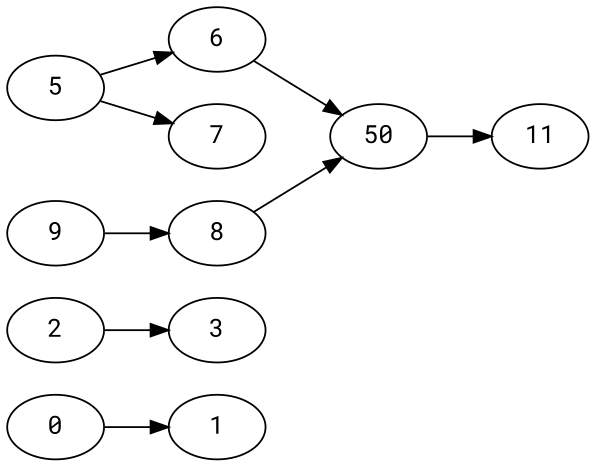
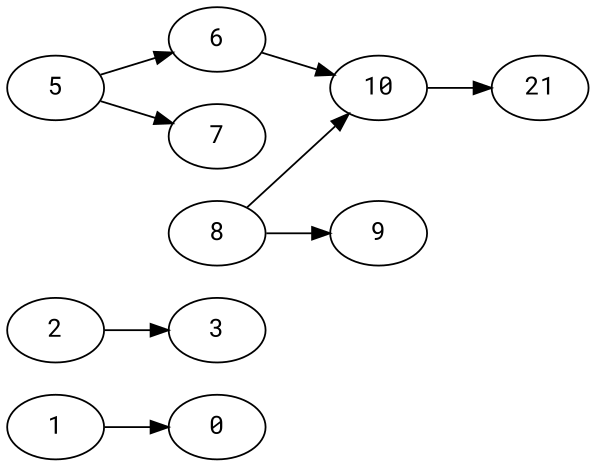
(379, 136) -> (379, 88)
(540, 136) -> (540, 88)
(128, 233) -> (289, 233)
(128, 427) -> (128, 427)
